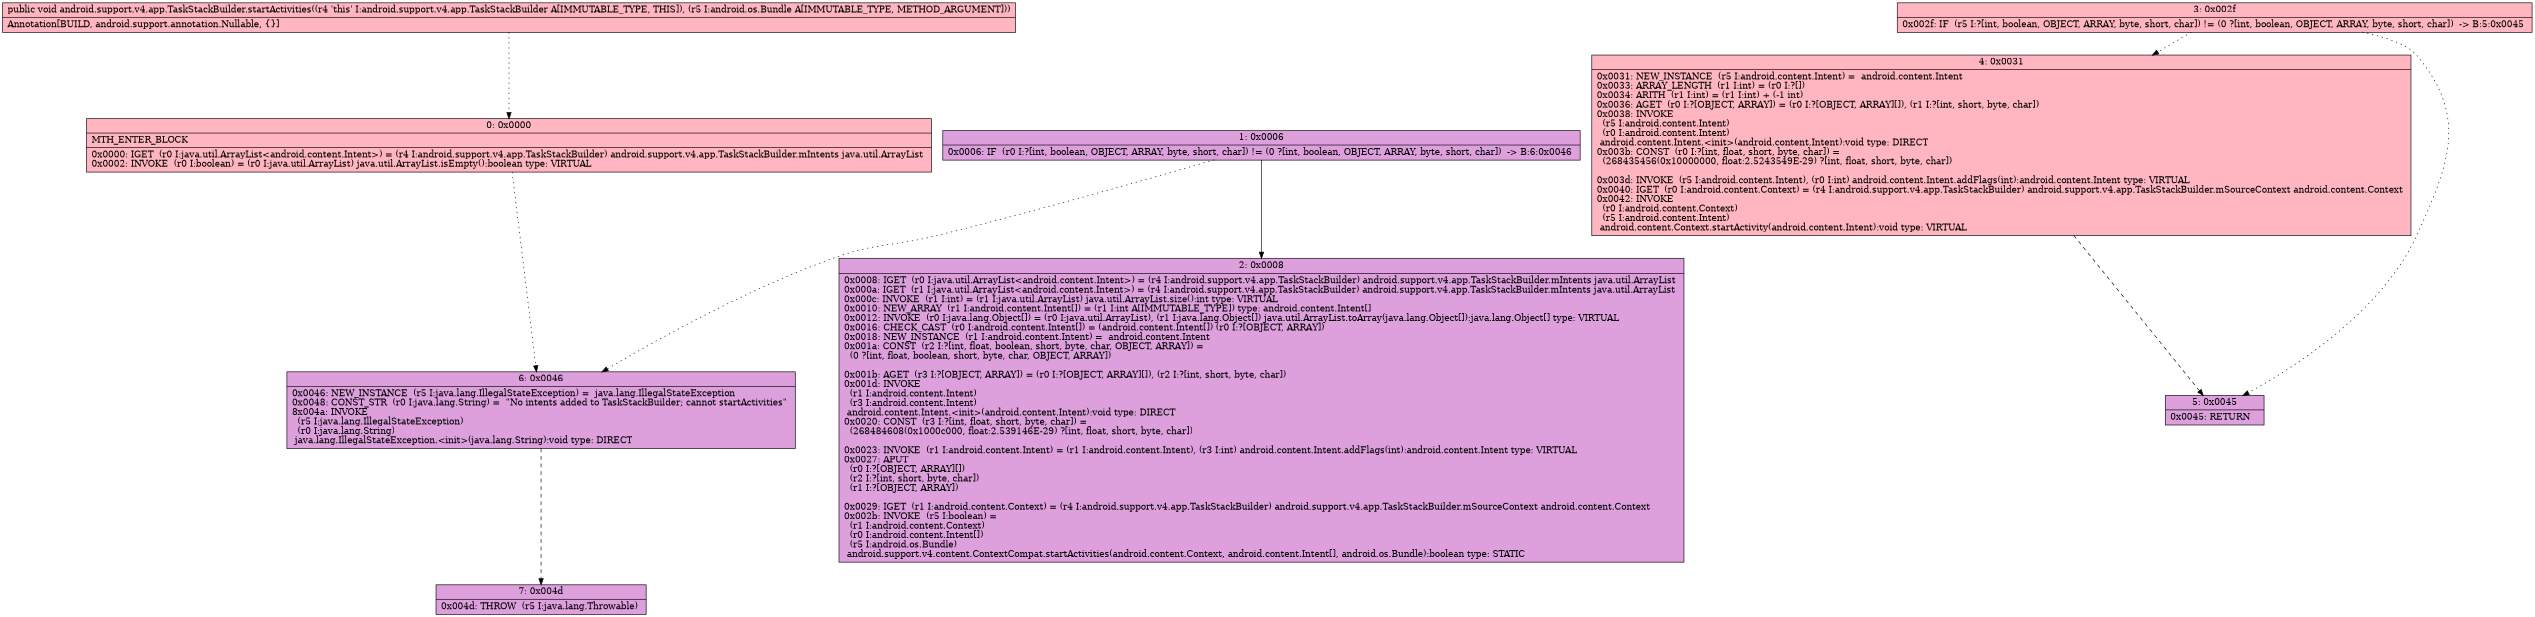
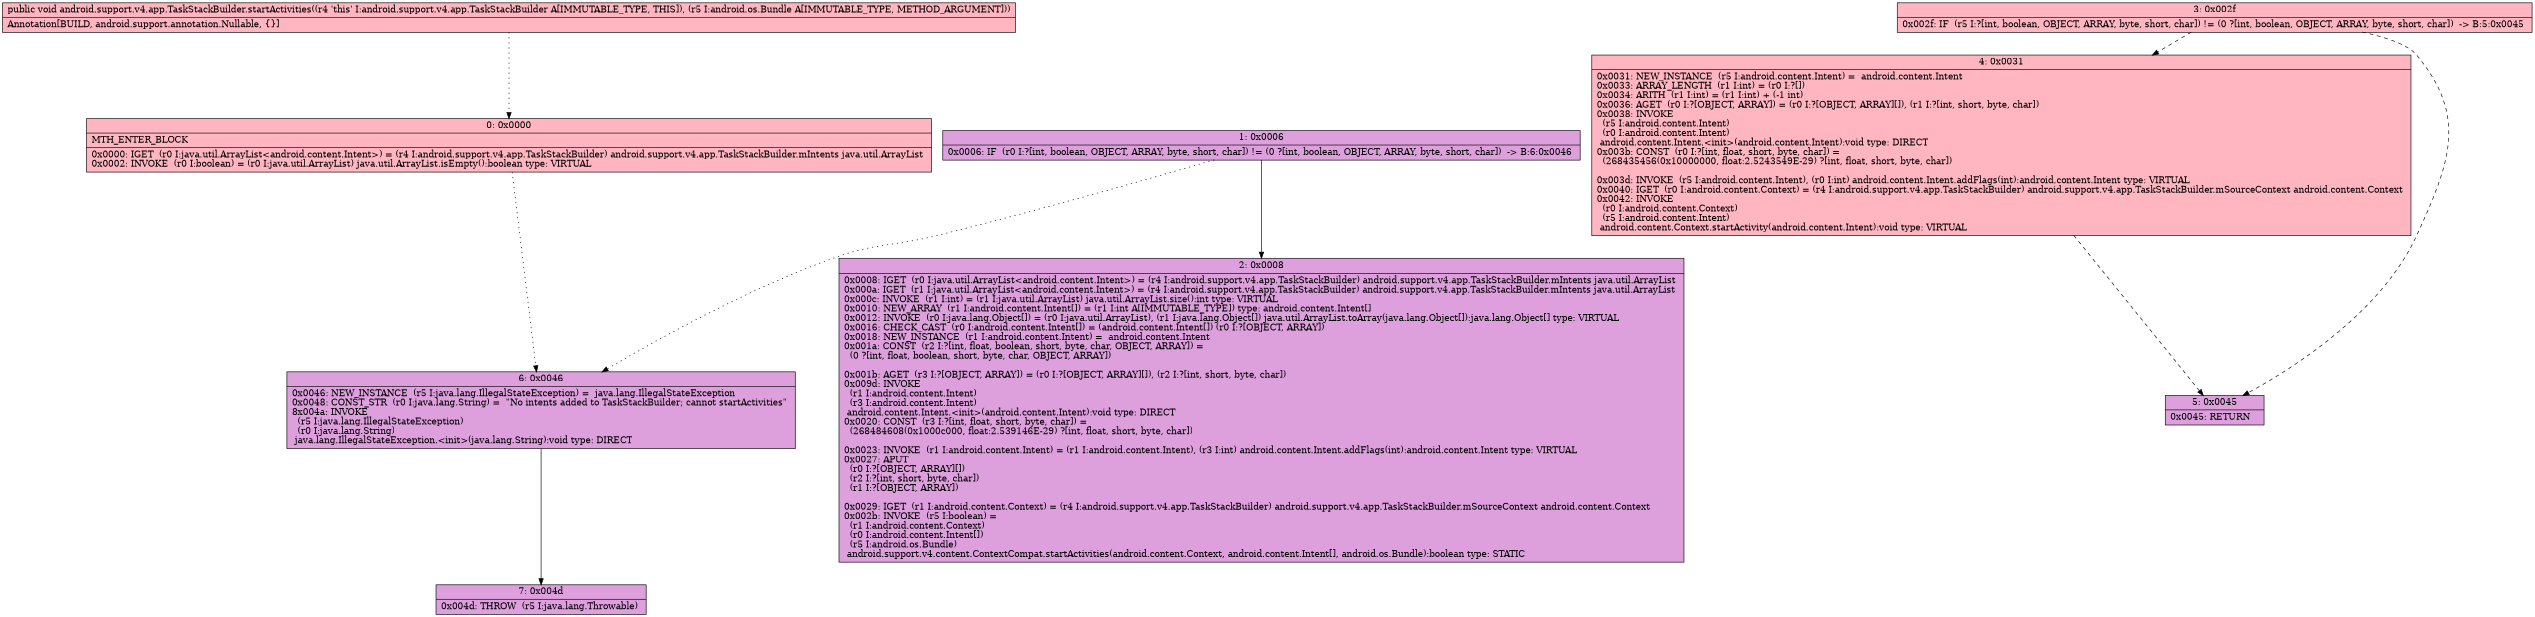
(2174, 42) -> (2174, 42)
(2421, 226) -> (2421, 226)
(885, 384) -> (885, 384)
(541, 514) -> (541, 514)
